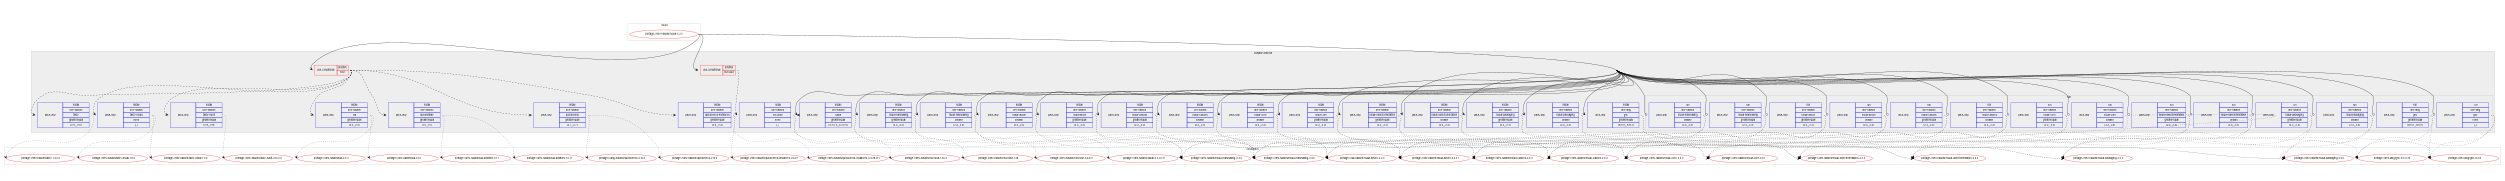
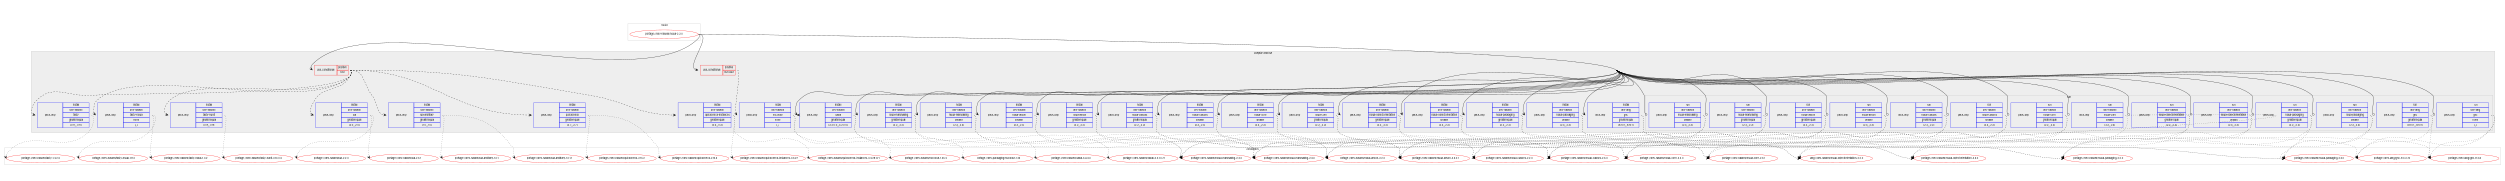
(622, 158) -> (622, 158)
(998, 158) -> (998, 158)
(1071, 158) -> (1071, 158)
(1362, 158) -> (1362, 158)
(1837, 158) -> (1837, 158)
